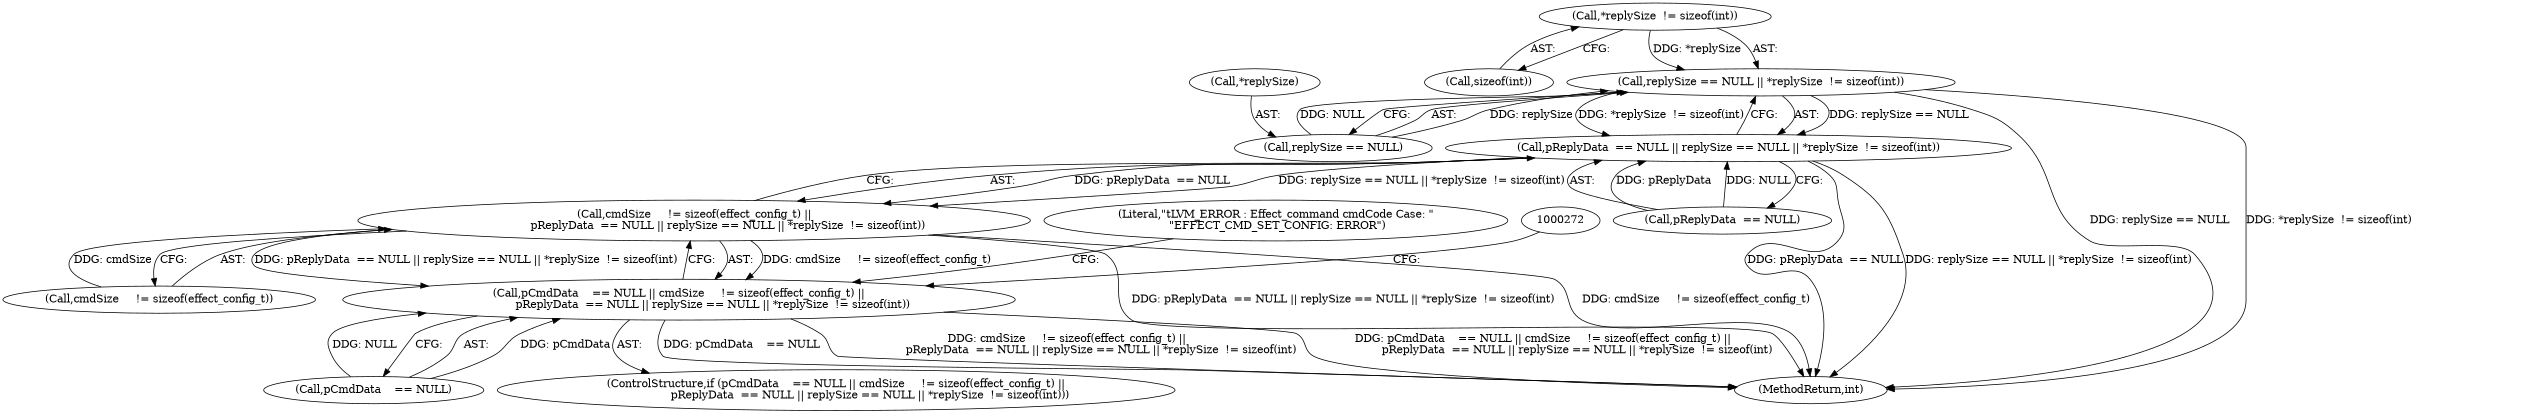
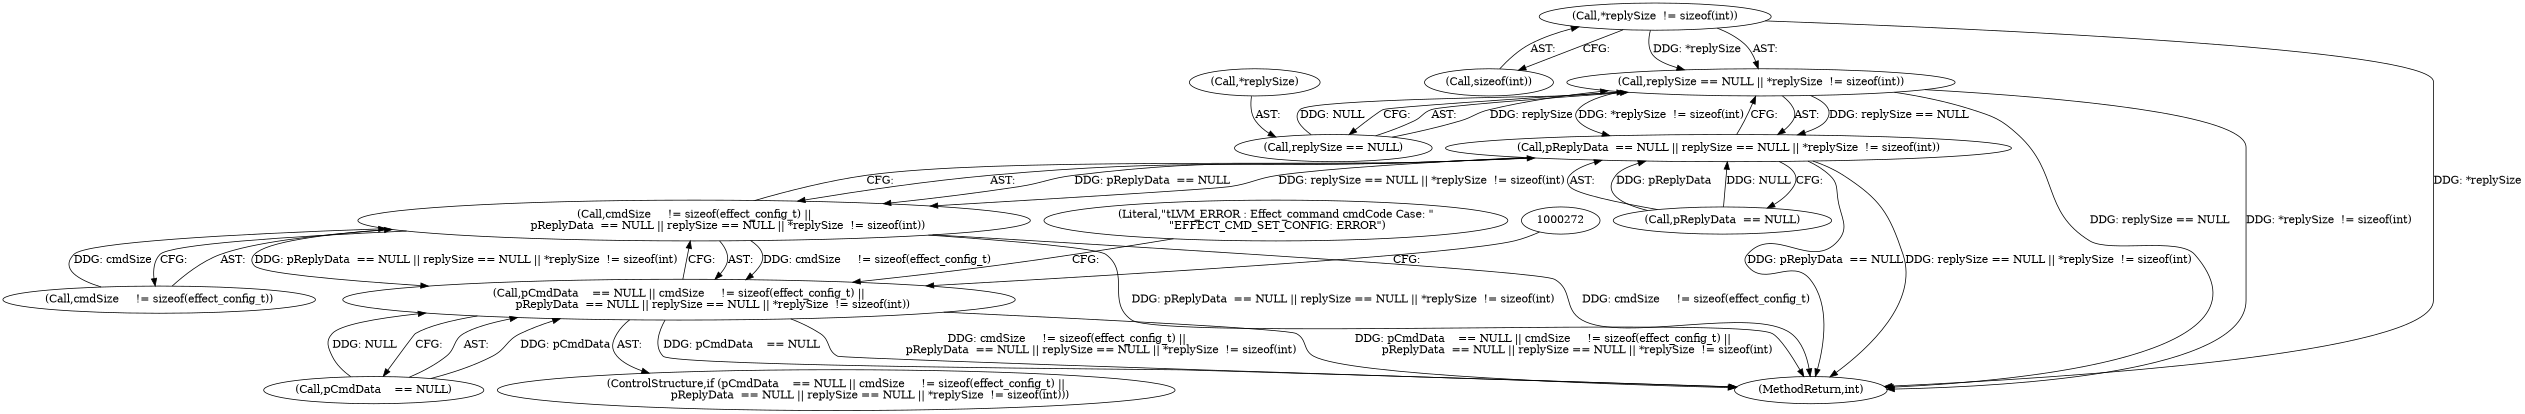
none -> (2433, 132)
